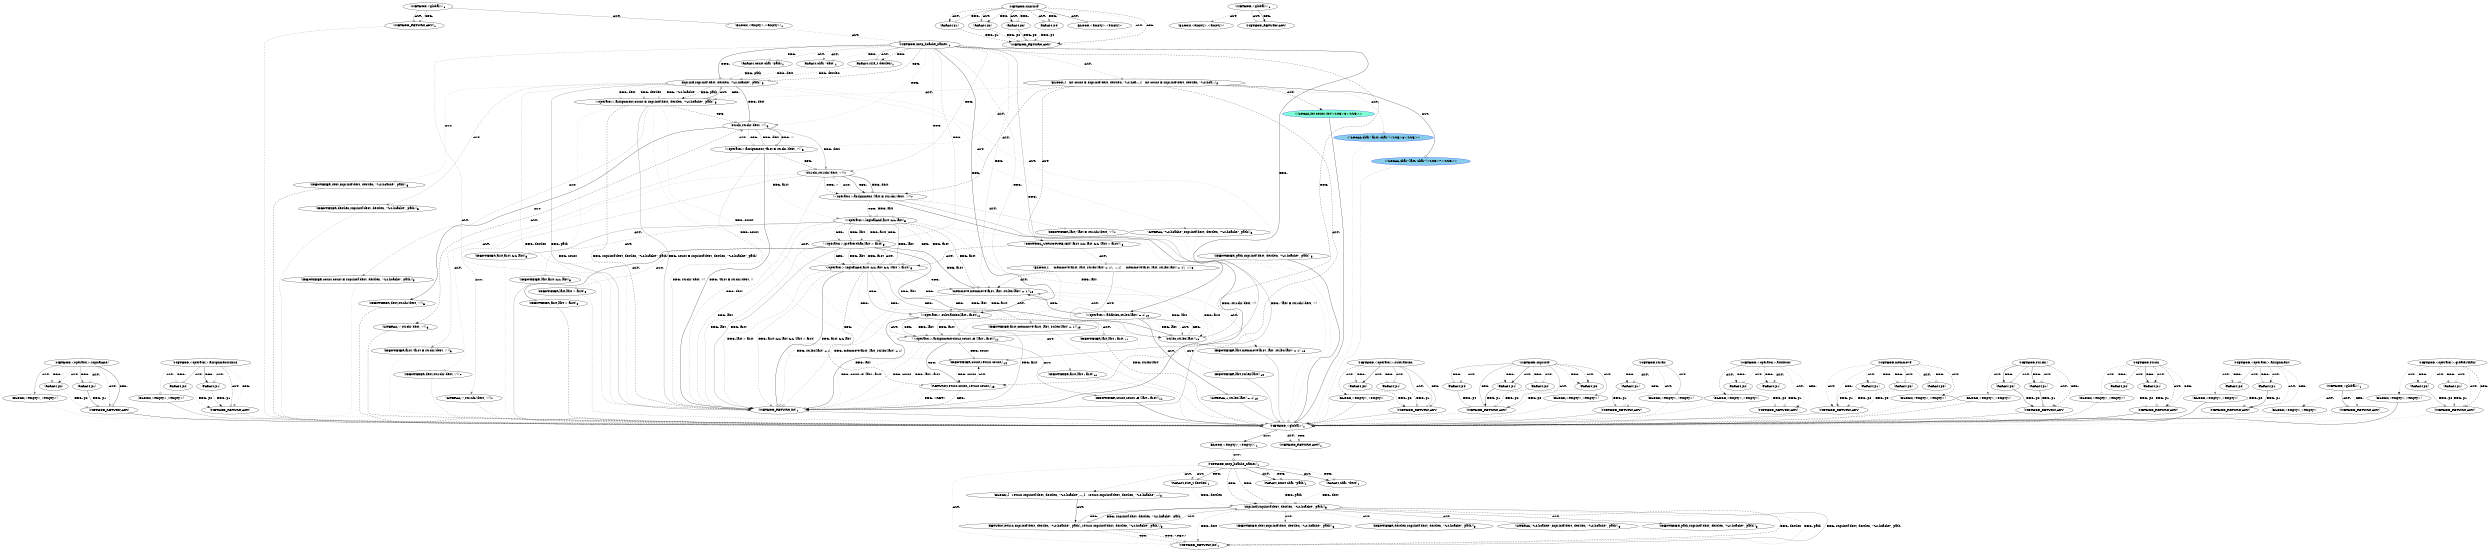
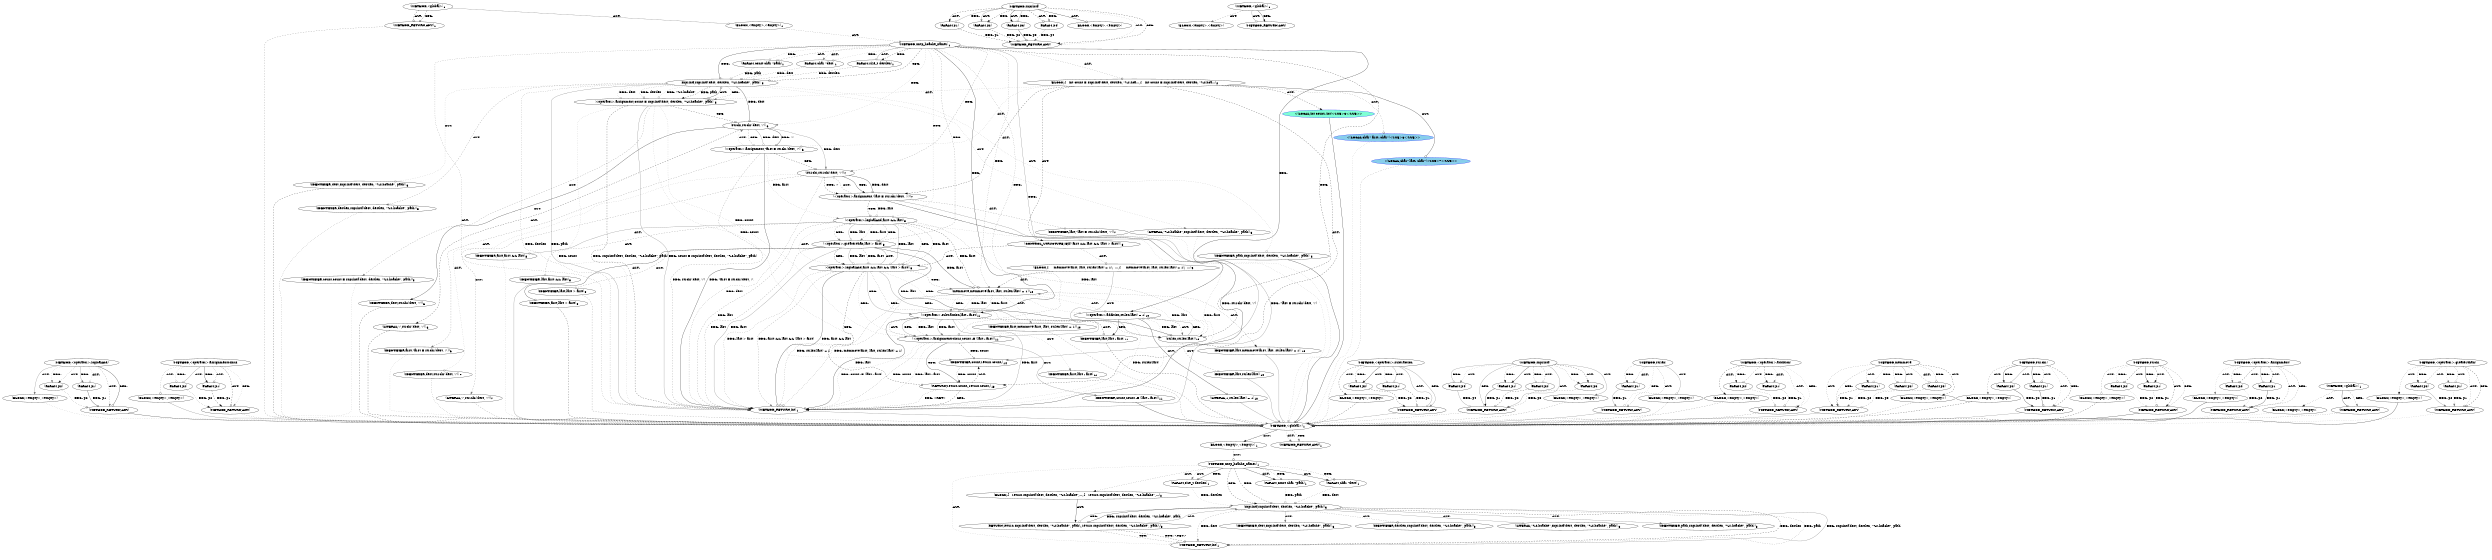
(1049, 307) -> (1118, 326)
